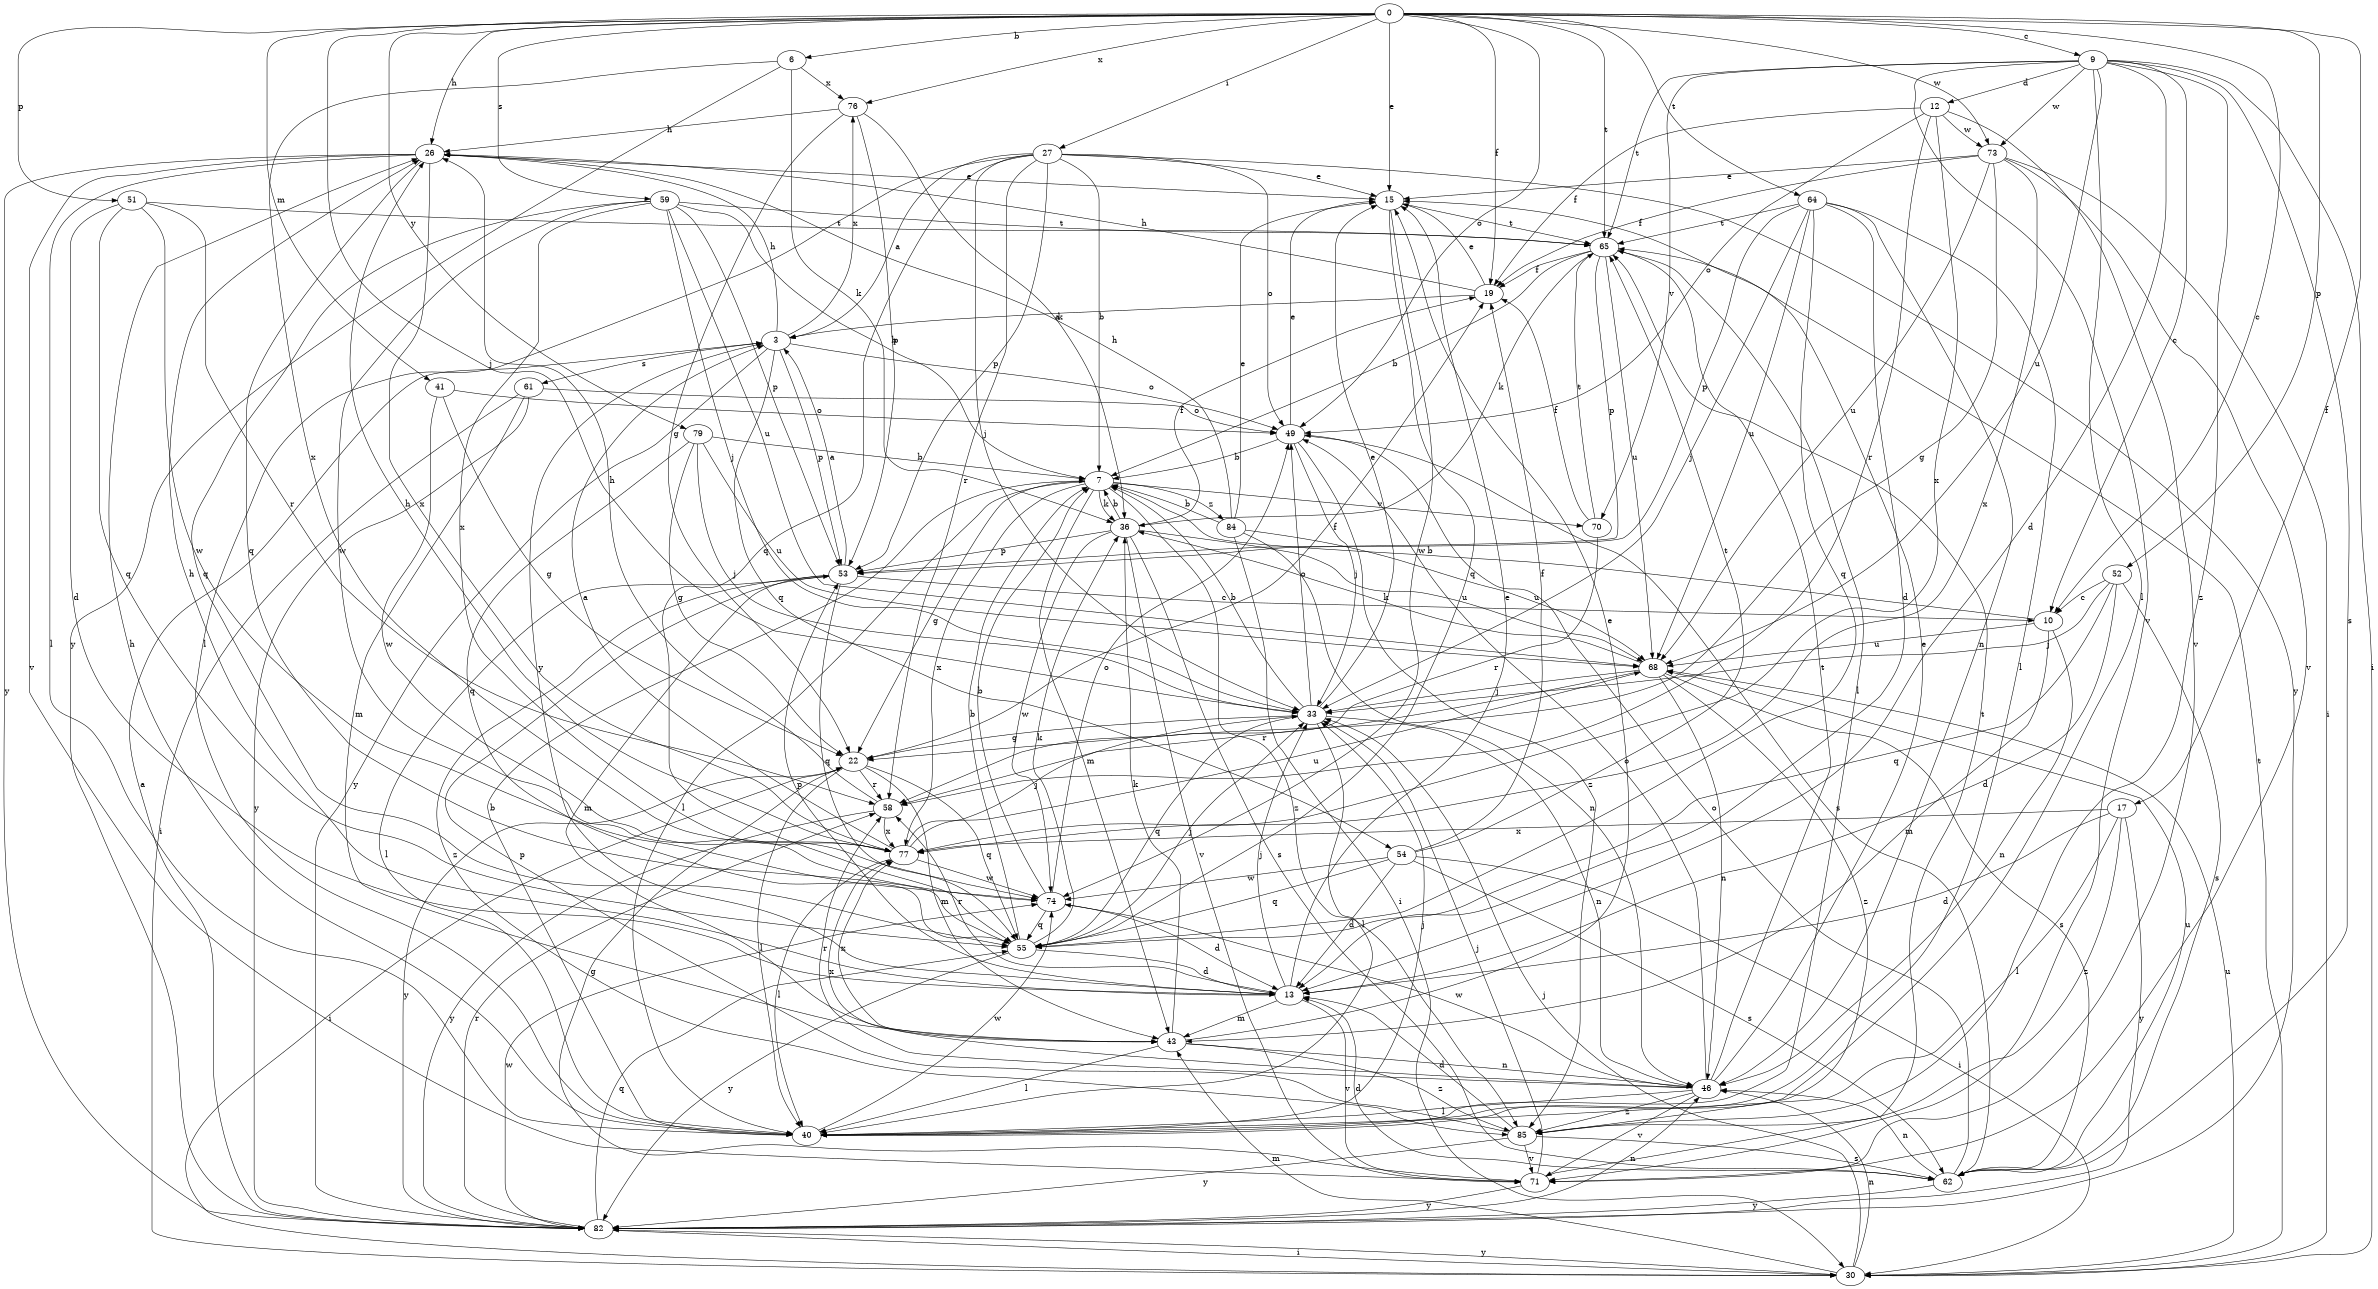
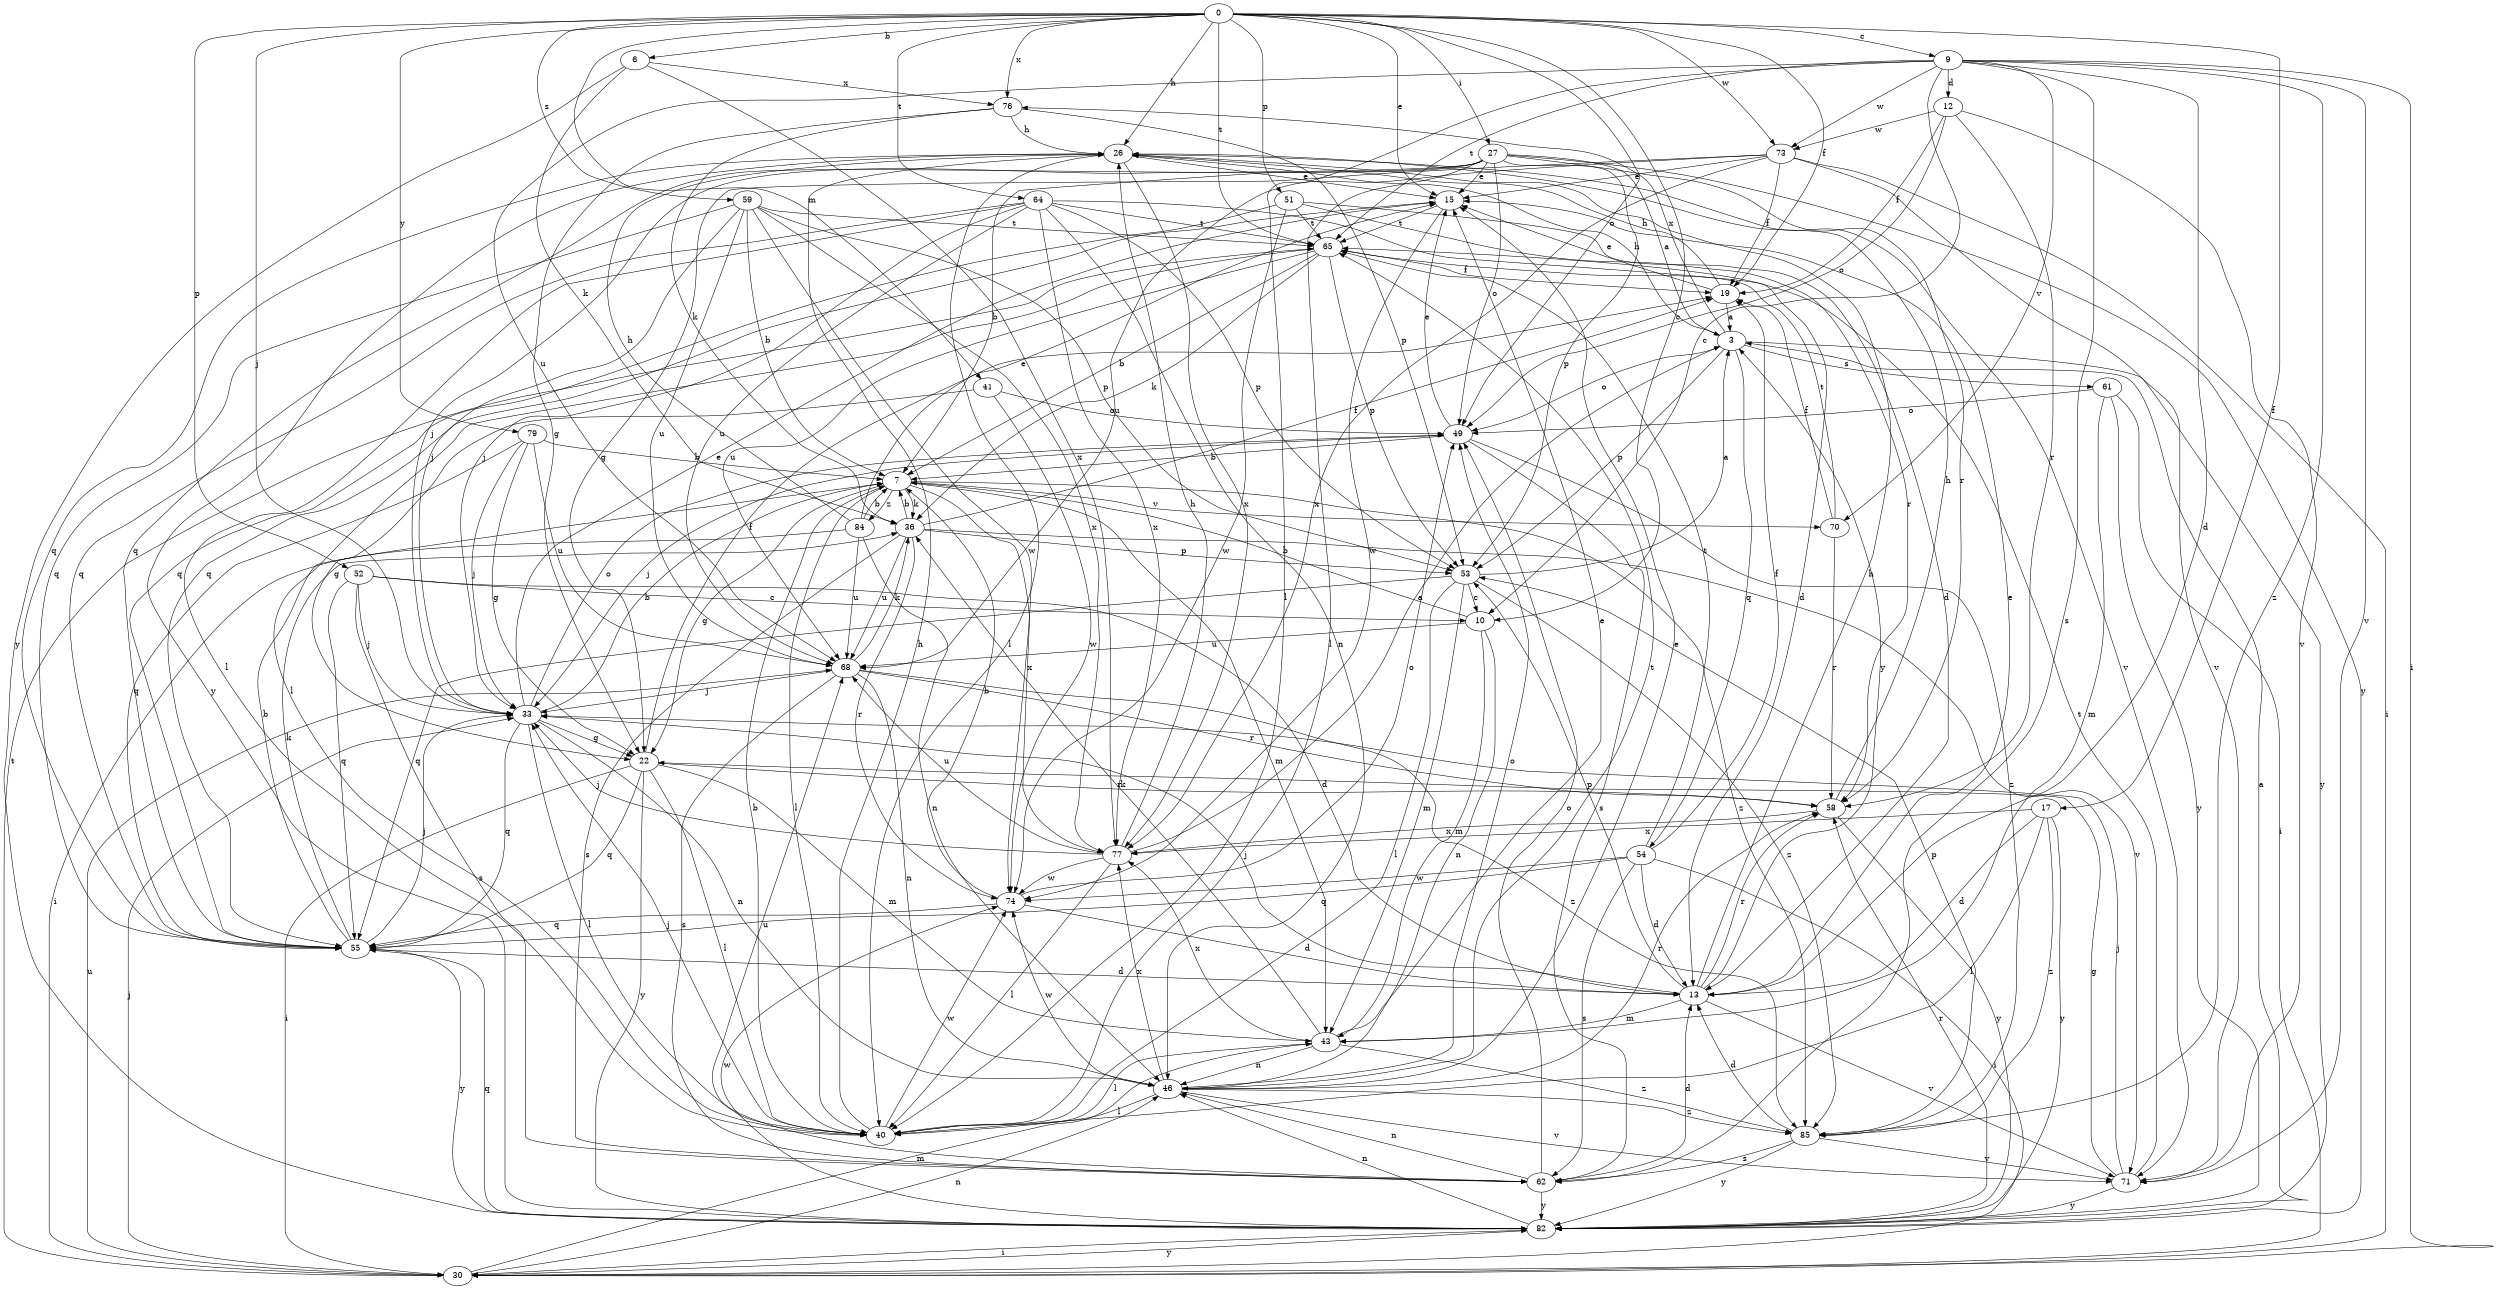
(1025, 715) -> (860, 715)
(1675, 715) -> (1142, 500)
